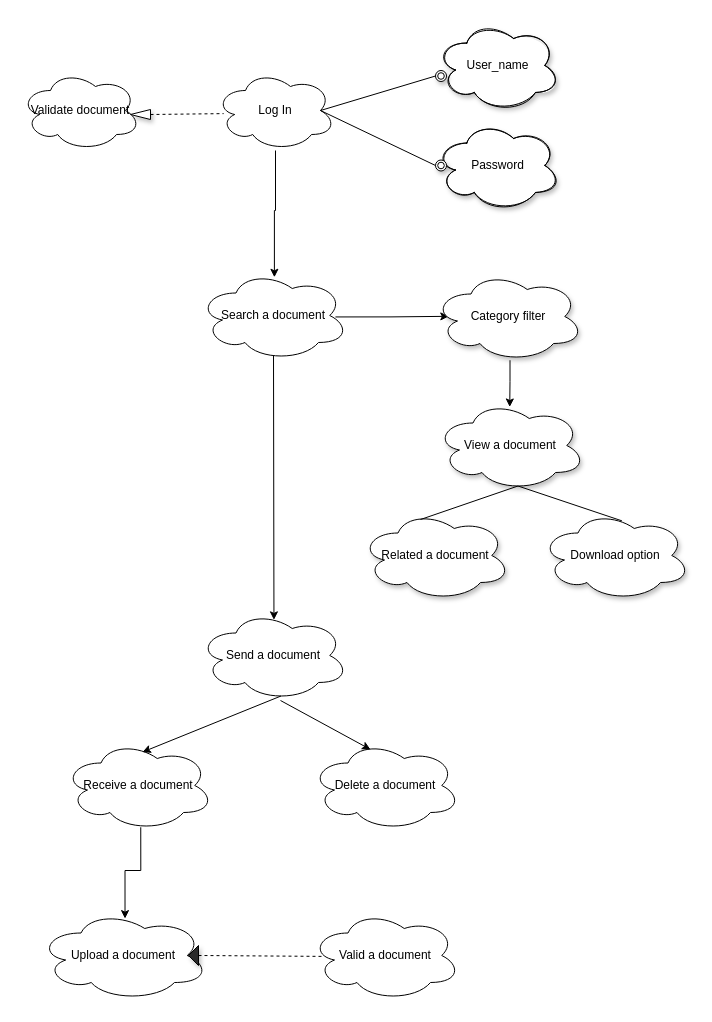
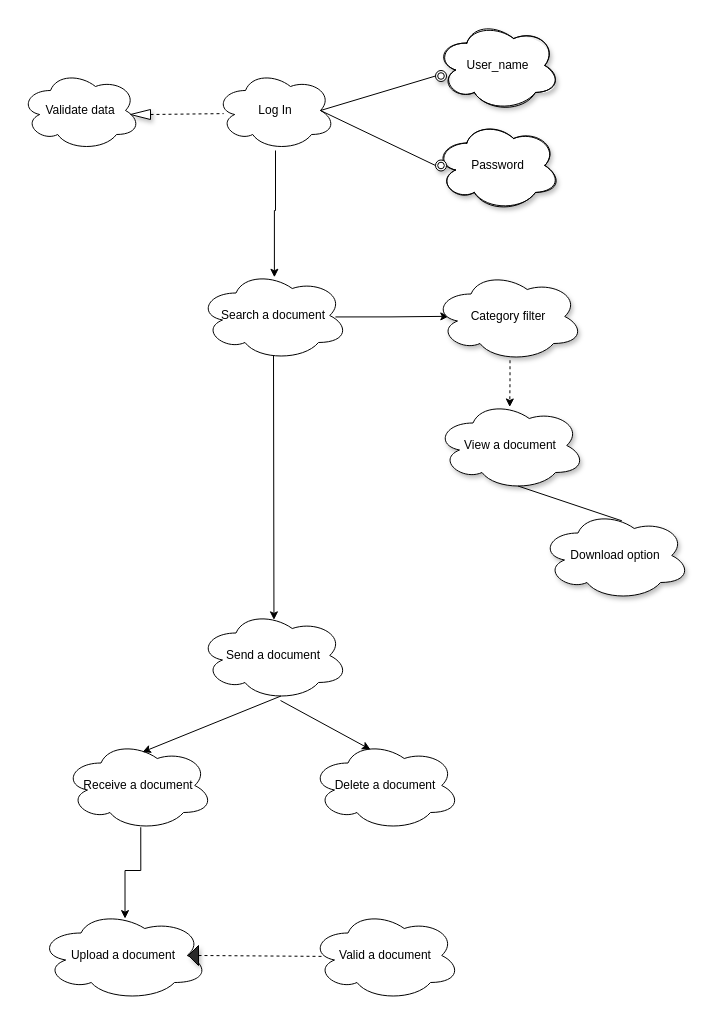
(81, 111) -> (81, 111)
(510, 380) -> (510, 380)
(468, 503) -> none
(436, 556) -> none
